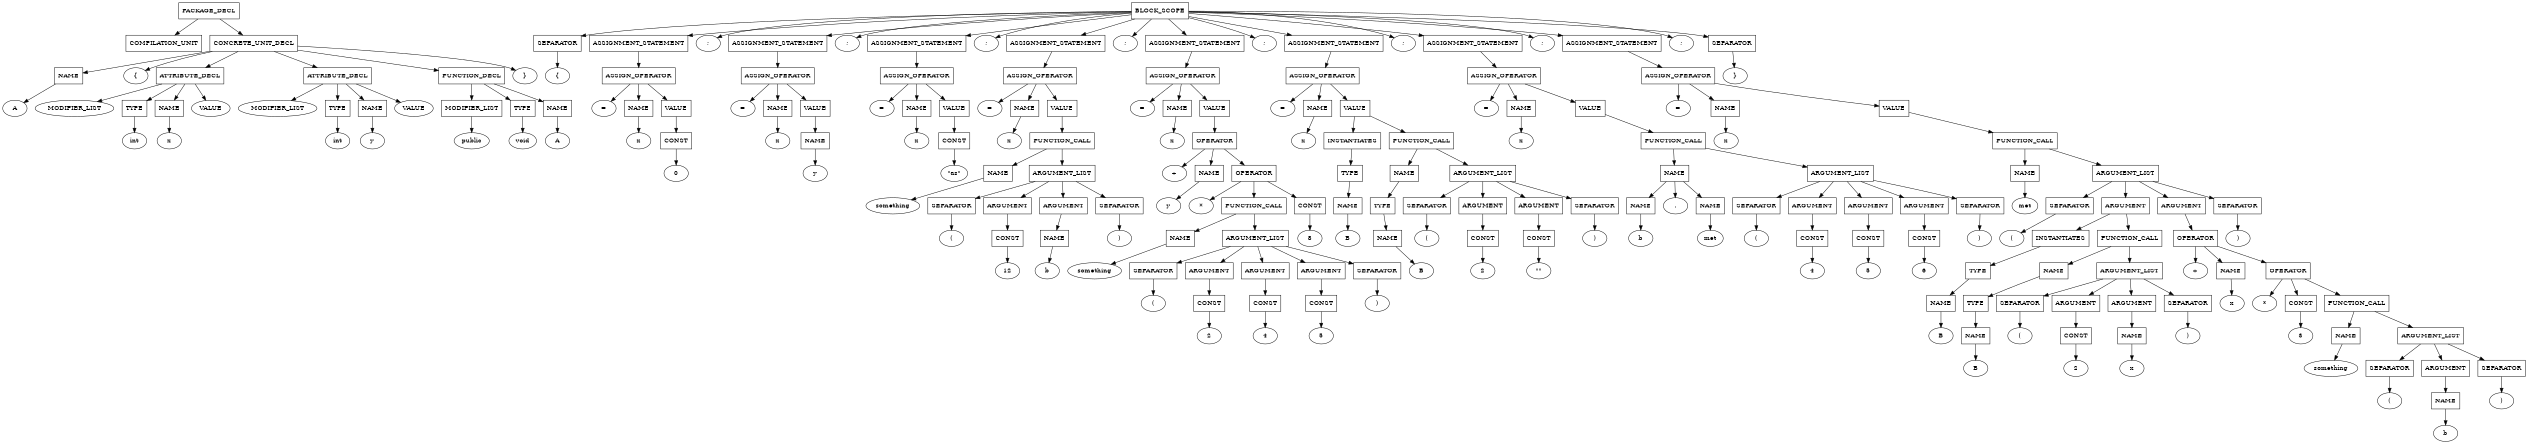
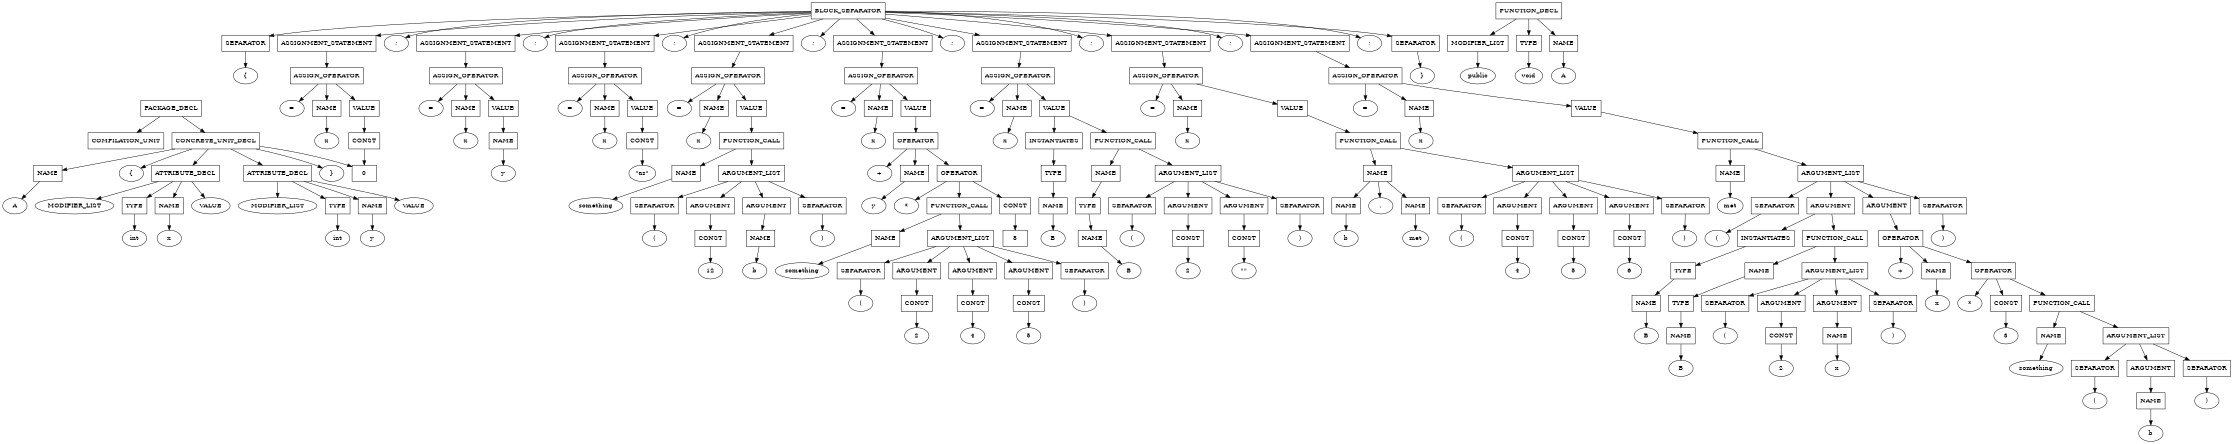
(1160, 11) -> (848, 11)
(366, 60) -> (304, 154)
(676, 173) -> (364, 173)
(1310, 238) -> (1015, 238)
